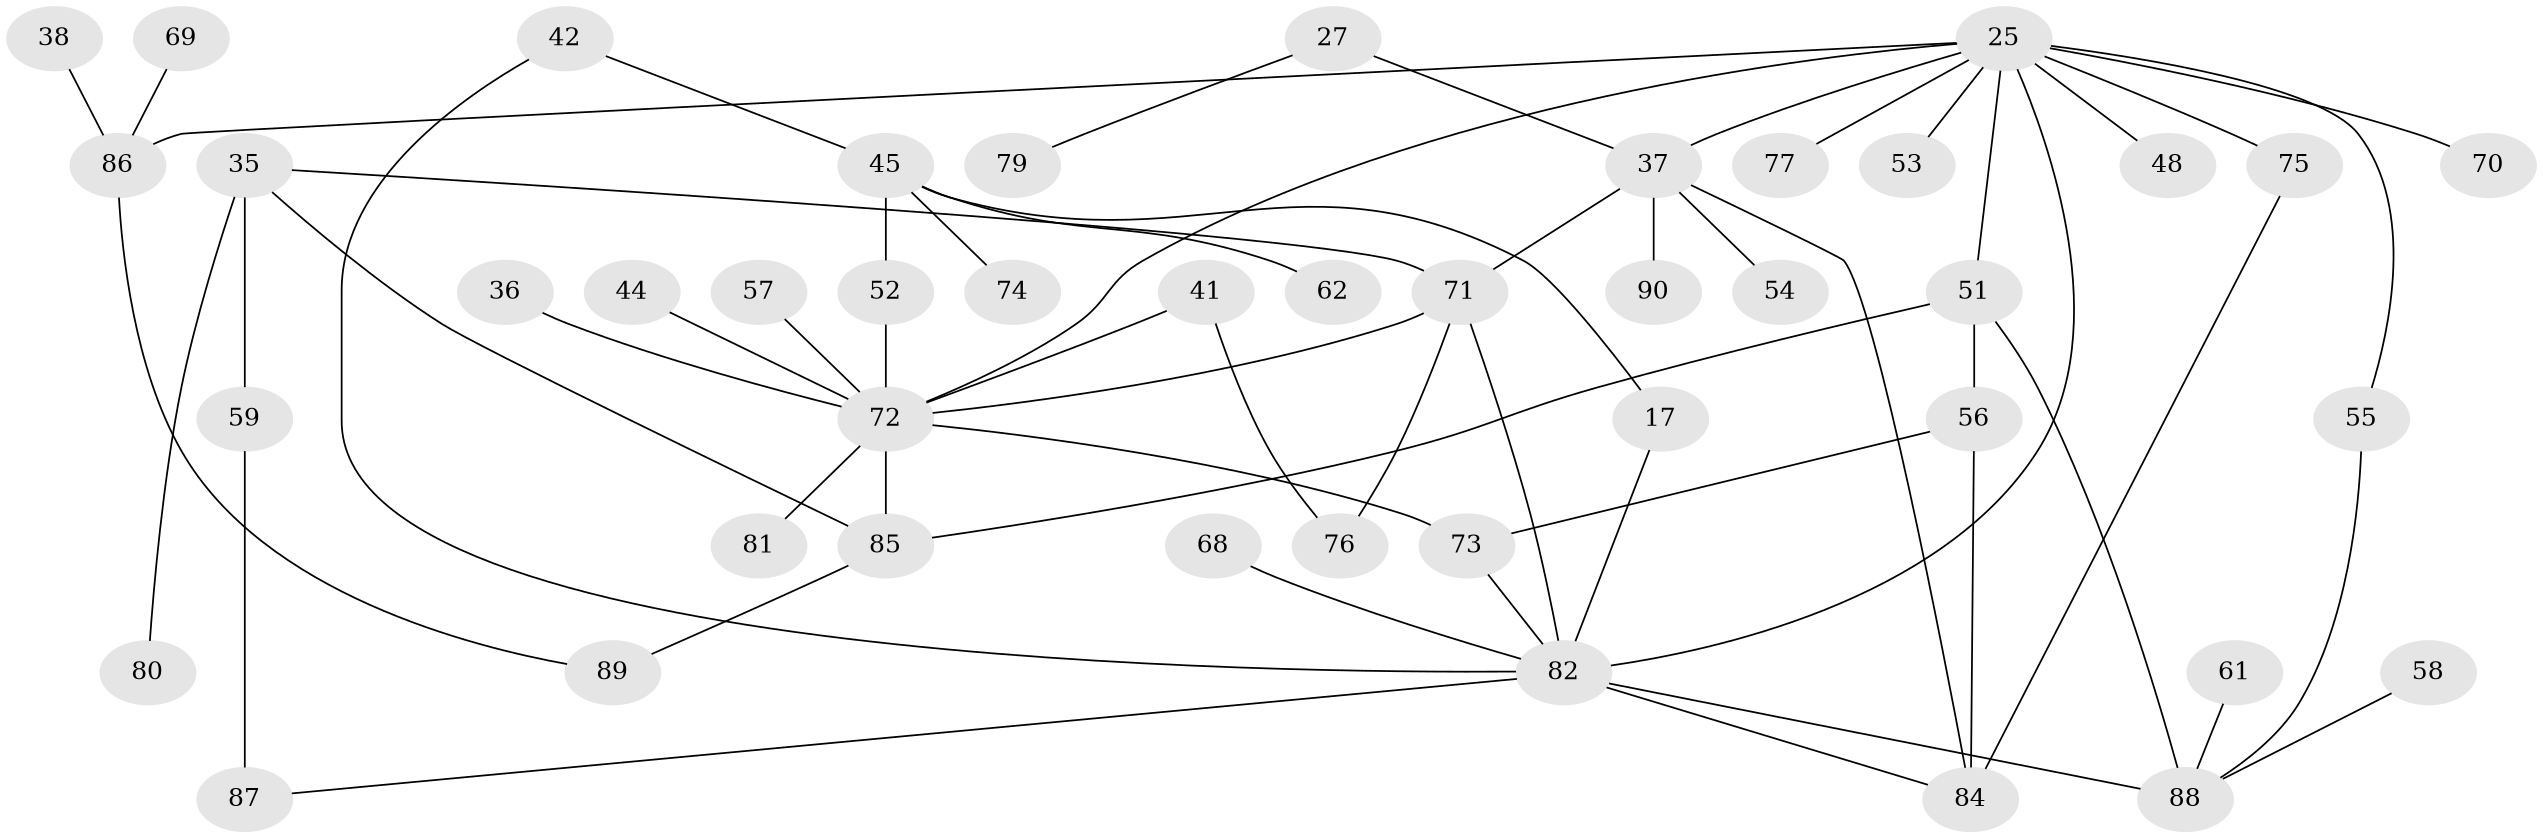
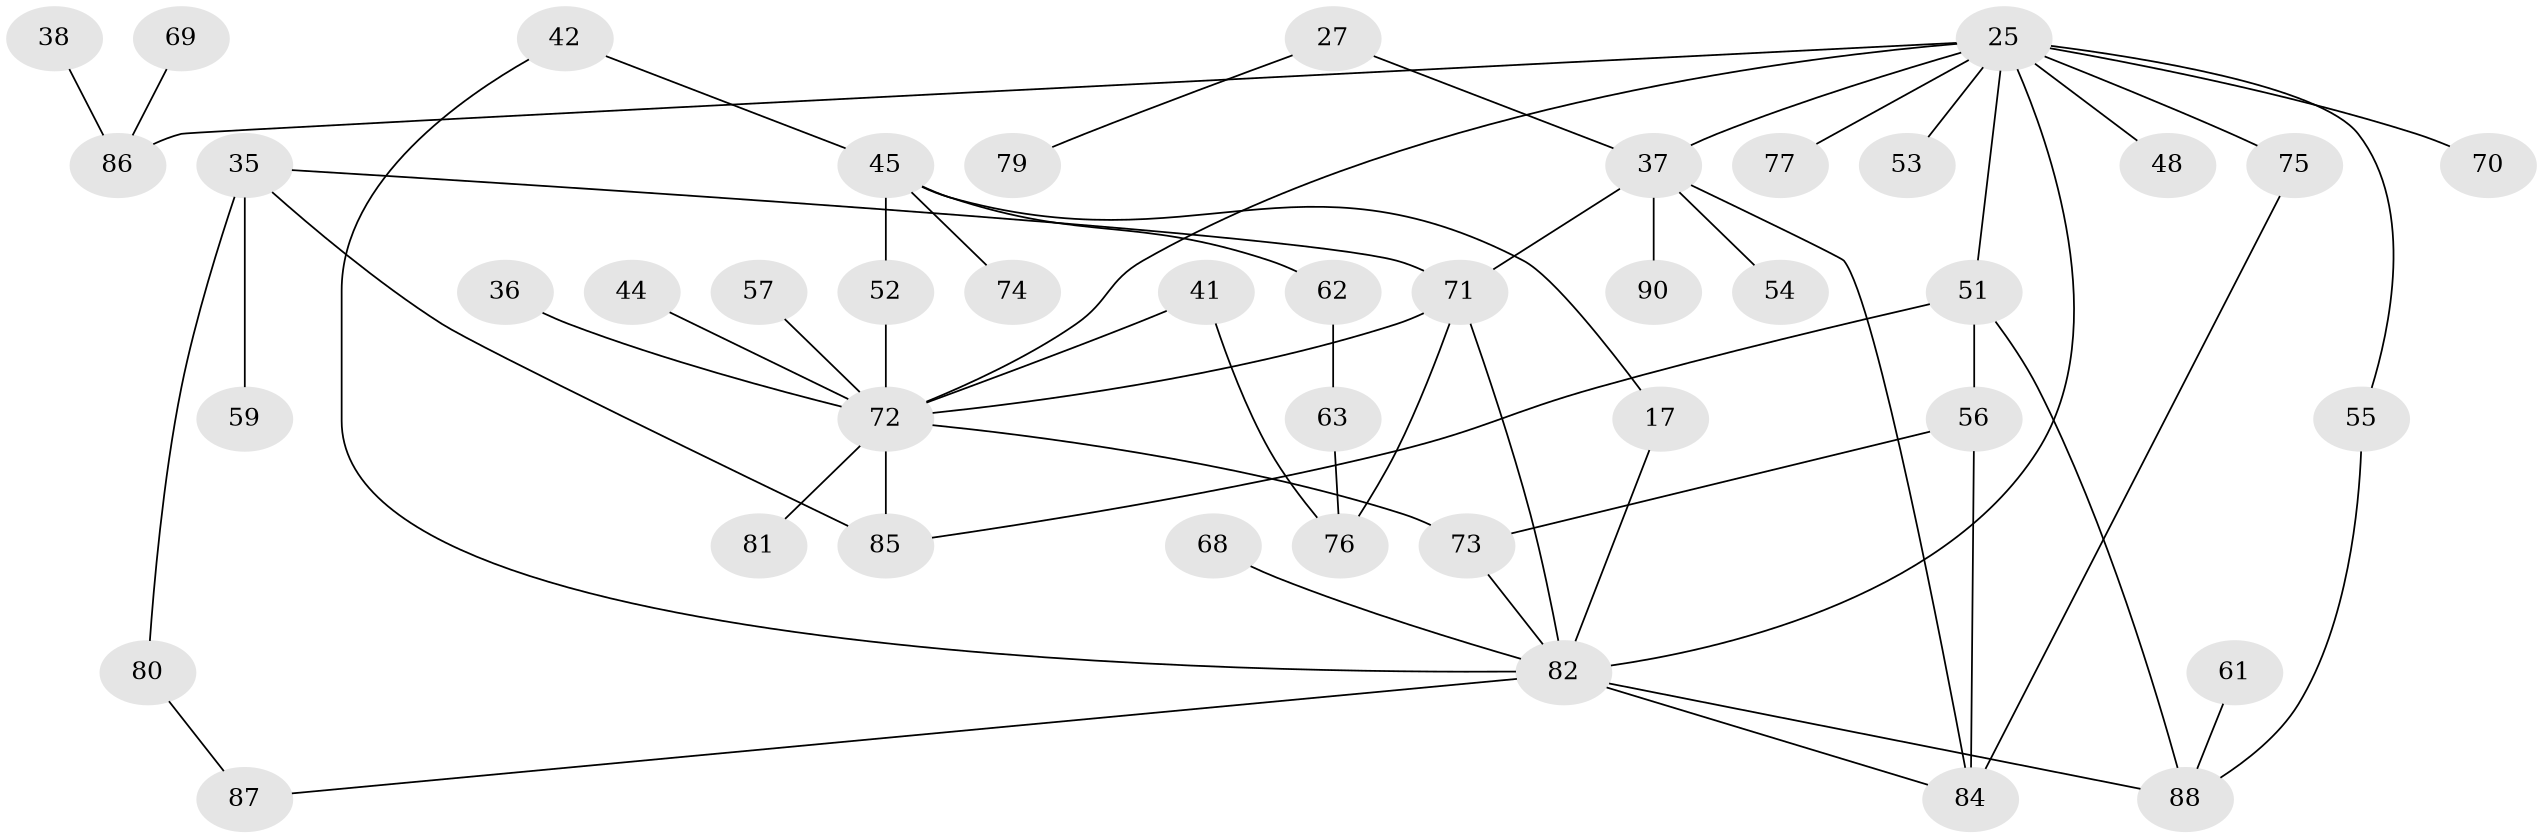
none -> (1333, 419)
(245, 609) -> (196, 736)
(613, 673) -> none
(2429, 673) -> none
